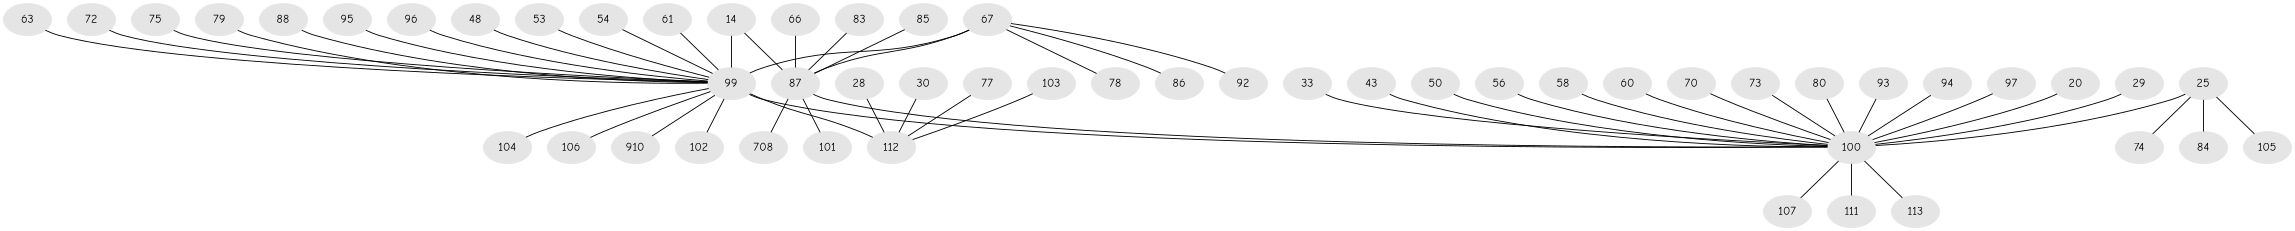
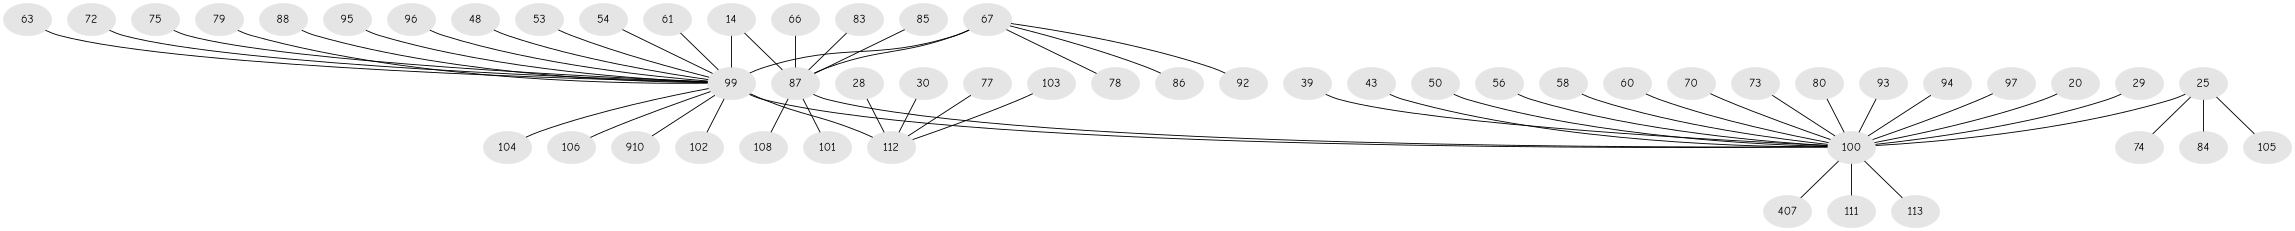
(1308, 84) -> (1308, 84)
(764, 148) -> (764, 148)
(1788, 212) -> (1788, 212)
